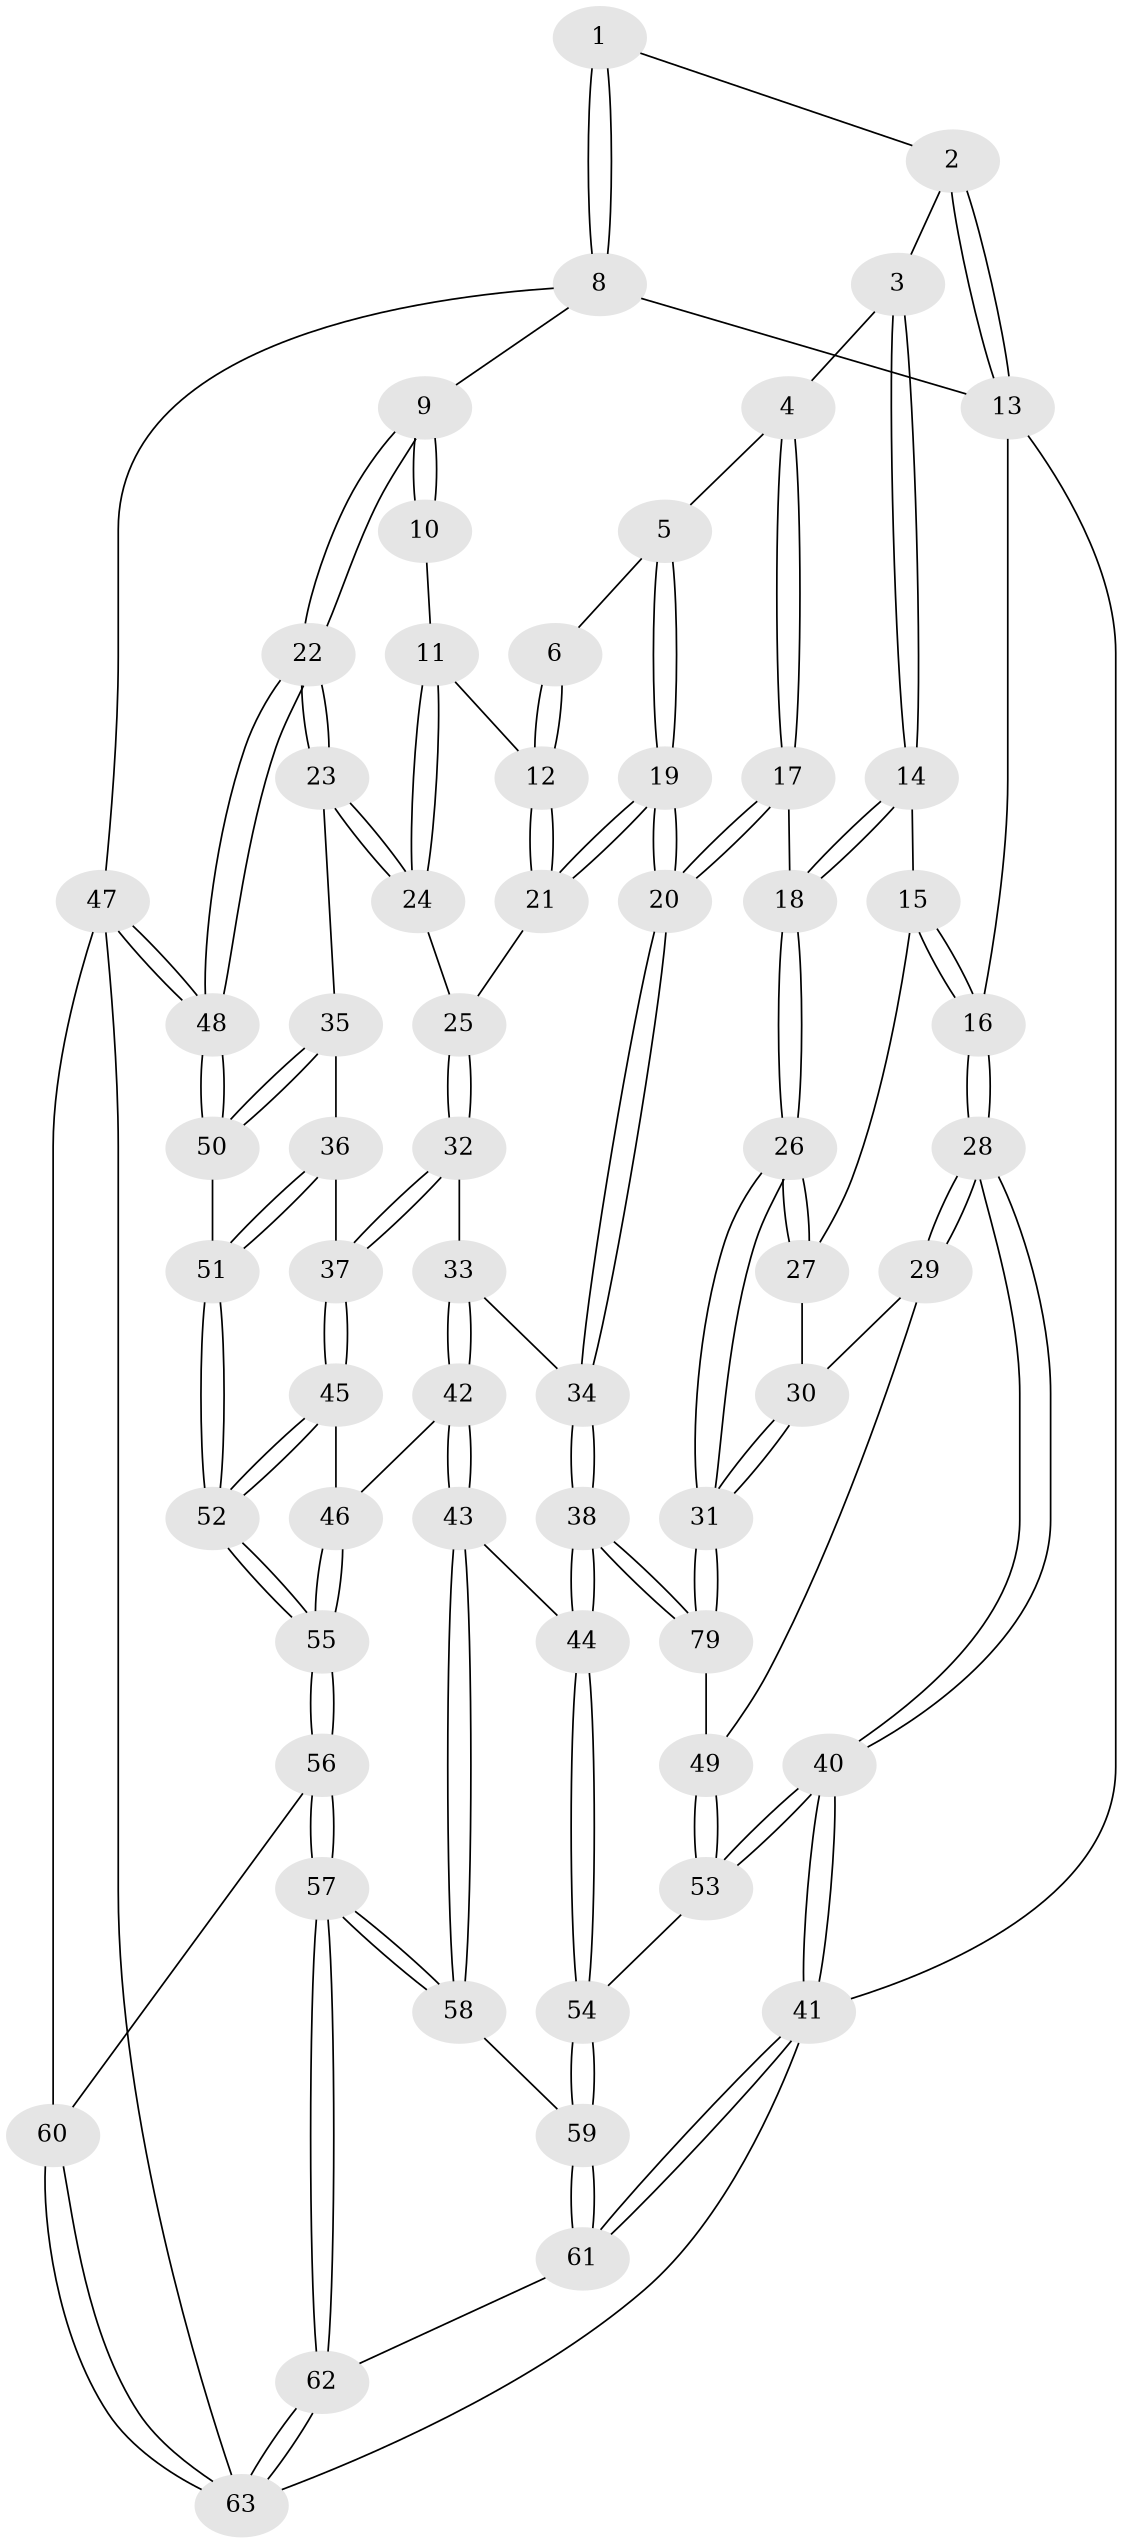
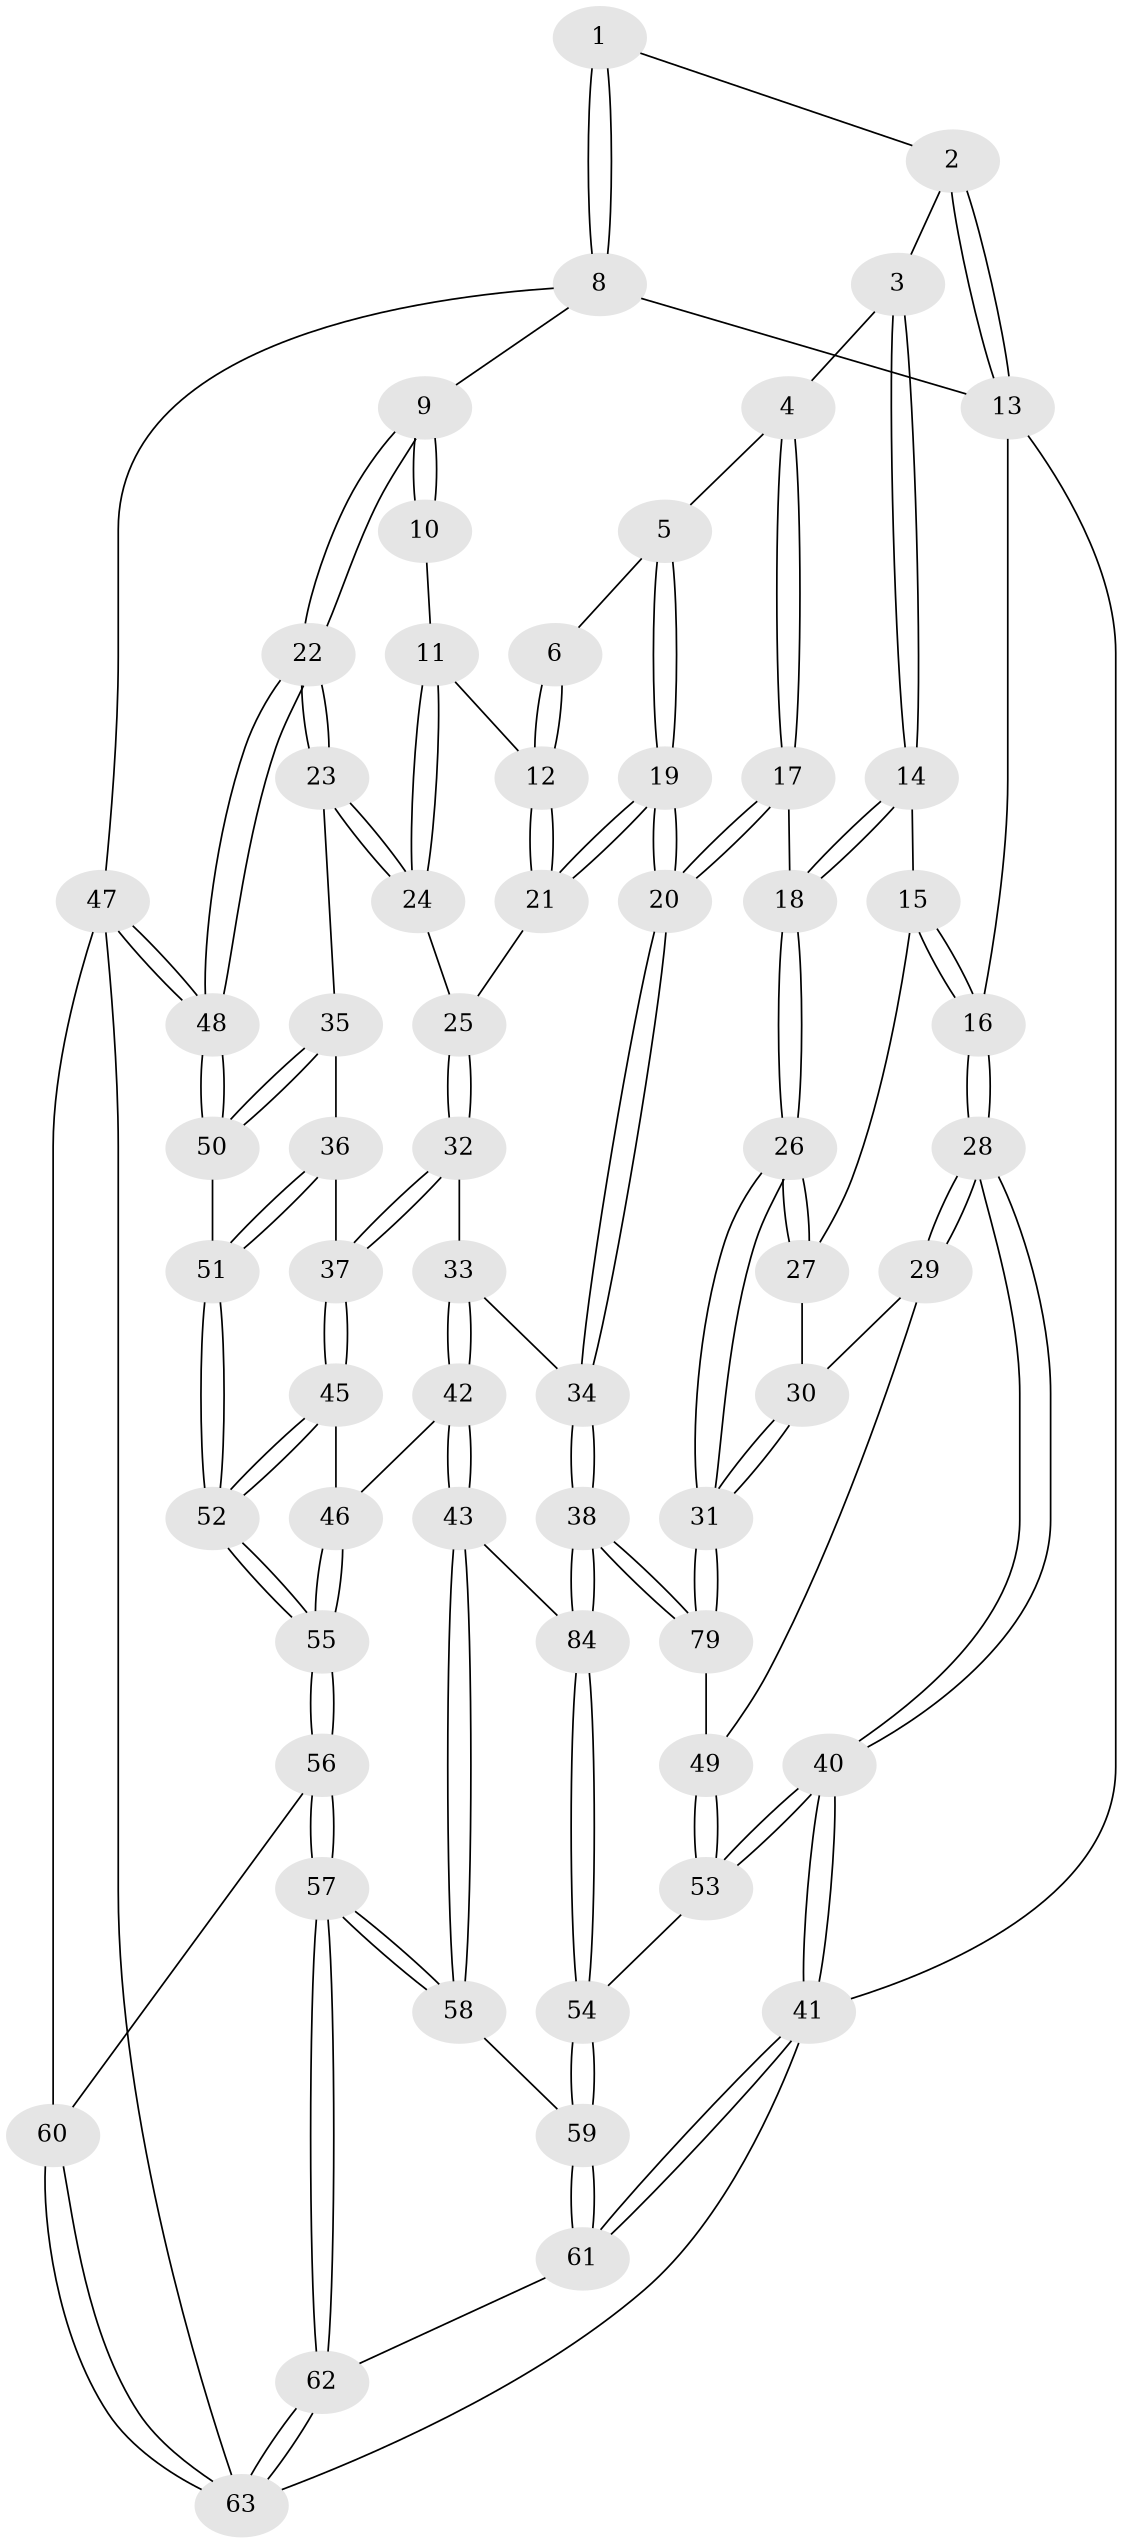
(583, 1642) -> (583, 1642)
